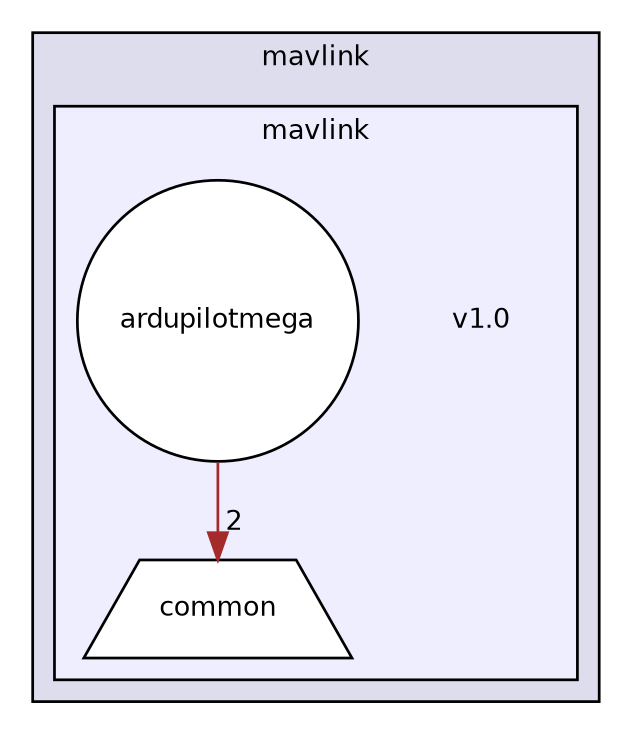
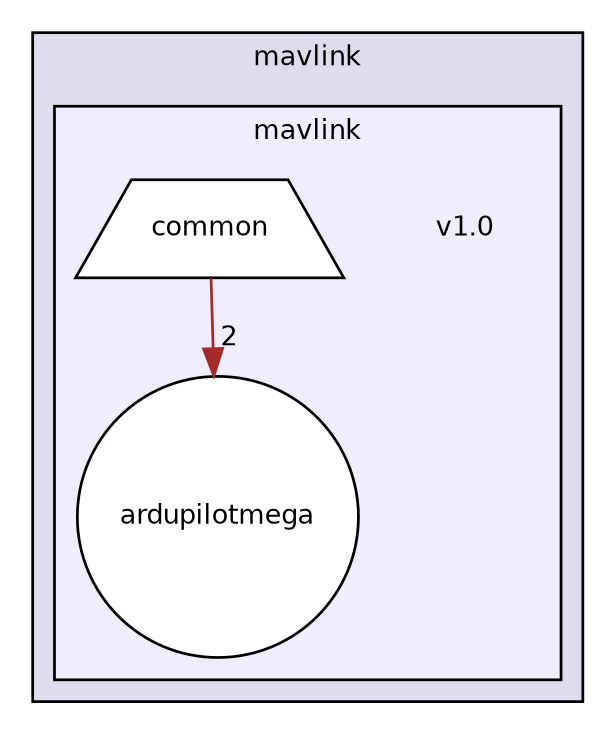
(218, 497) -> (212, 313)
